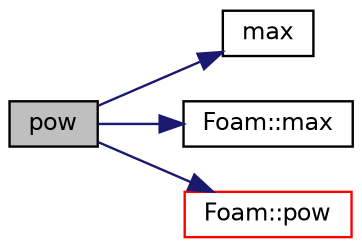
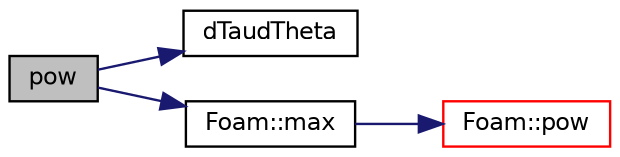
(268, 33) -> (271, 33)
(144, 162) -> (387, 124)
